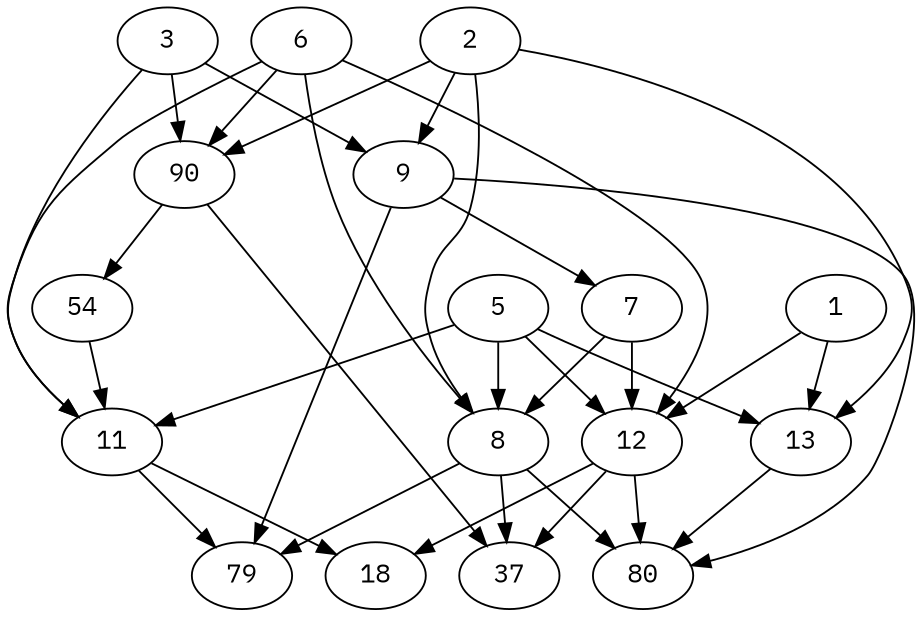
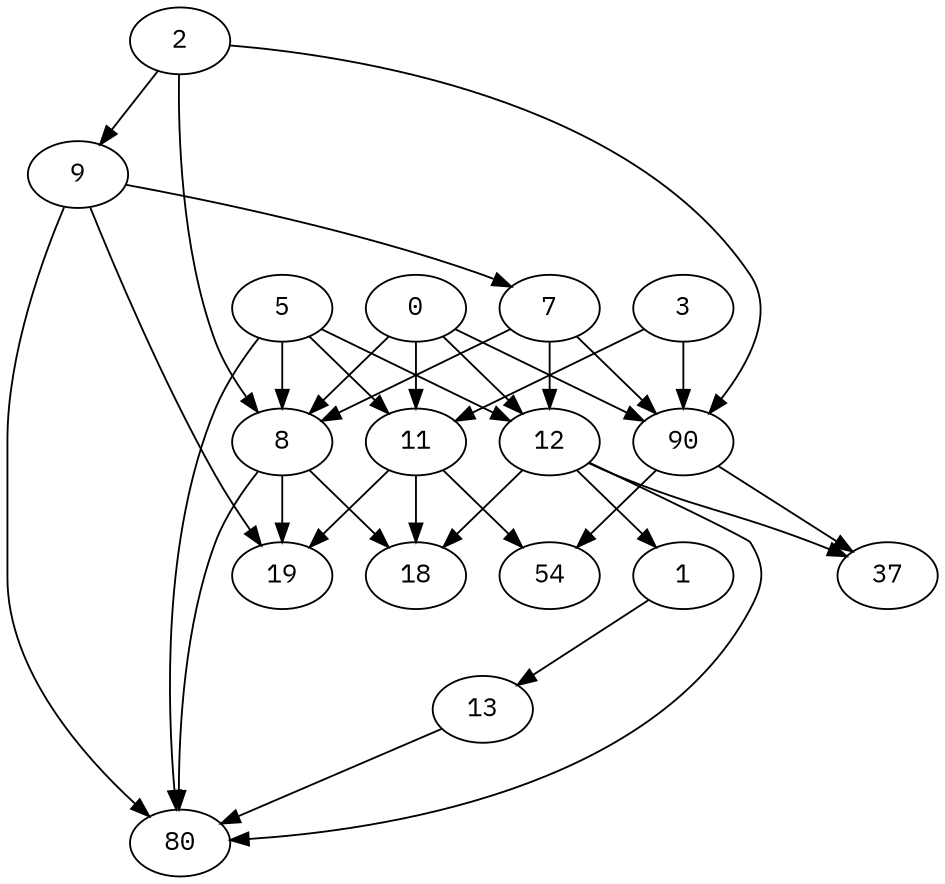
(301, 41) -> (416, 308)
(277, 103) -> none
(804, 159) -> none
(95, 366) -> (474, 501)
none -> (610, 368)
(742, 370) -> (608, 501)
(644, 376) -> (178, 556)
(503, 496) -> (341, 501)
(242, 576) -> (282, 576)
